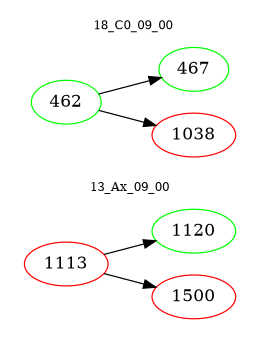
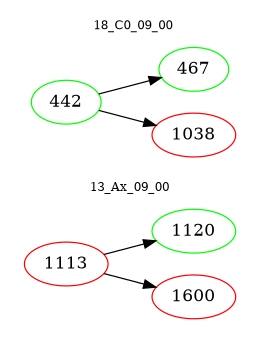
(66, 102) -> (66, 102)
(194, 297) -> (194, 297)
